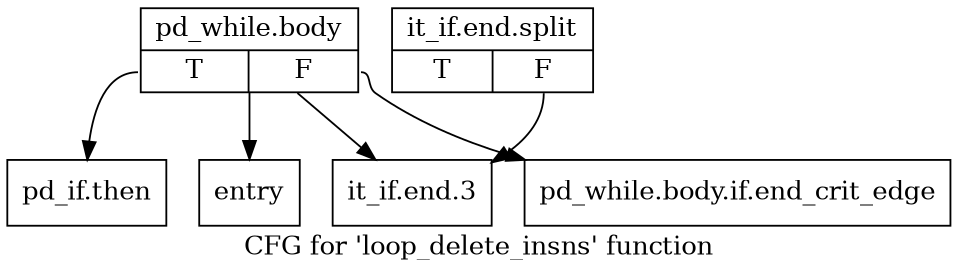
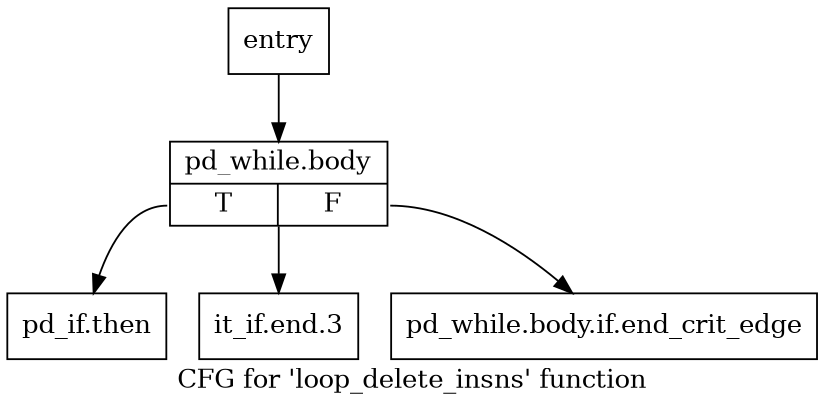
(493, 50) -> none
(249, 117) -> (279, 99)
